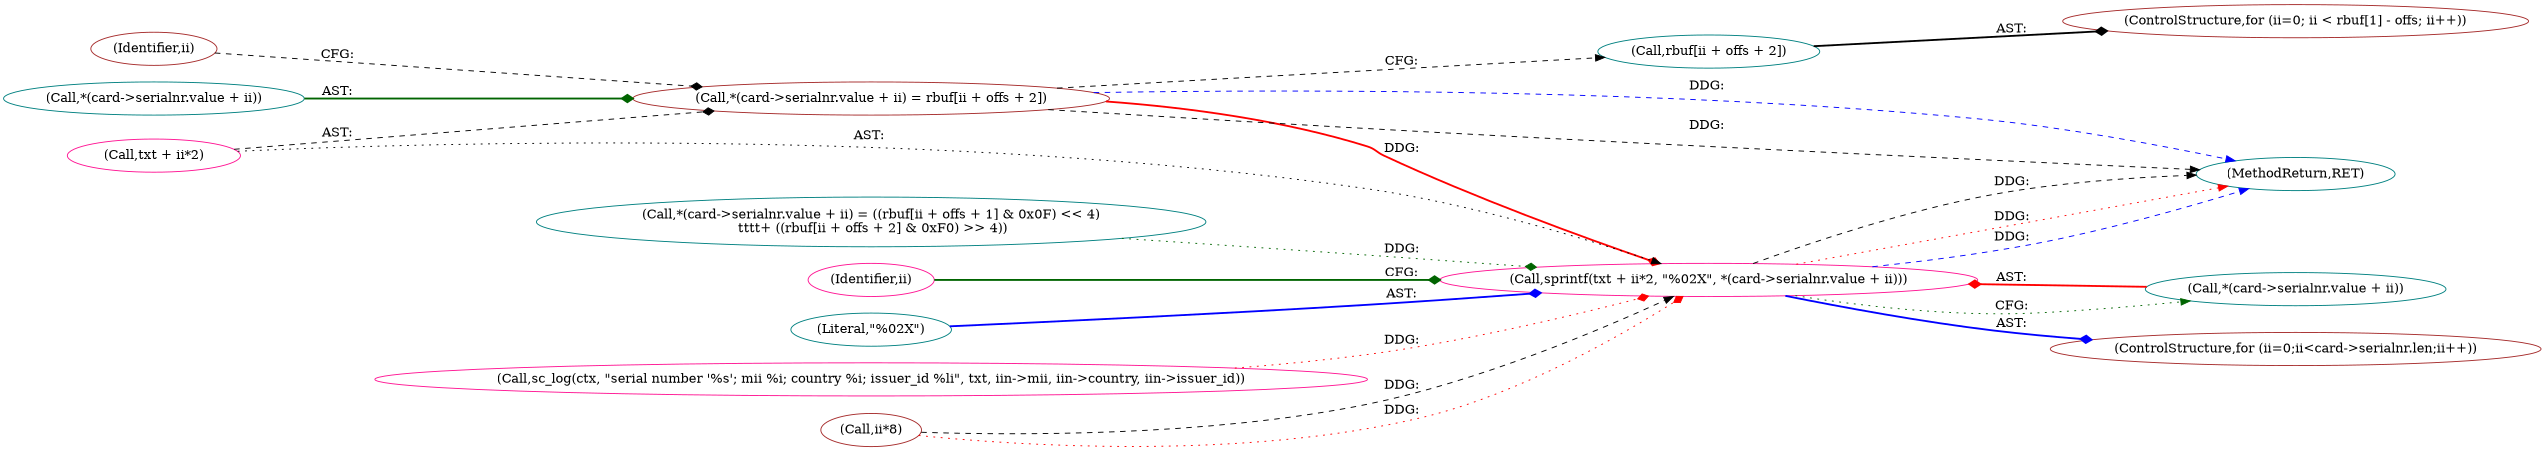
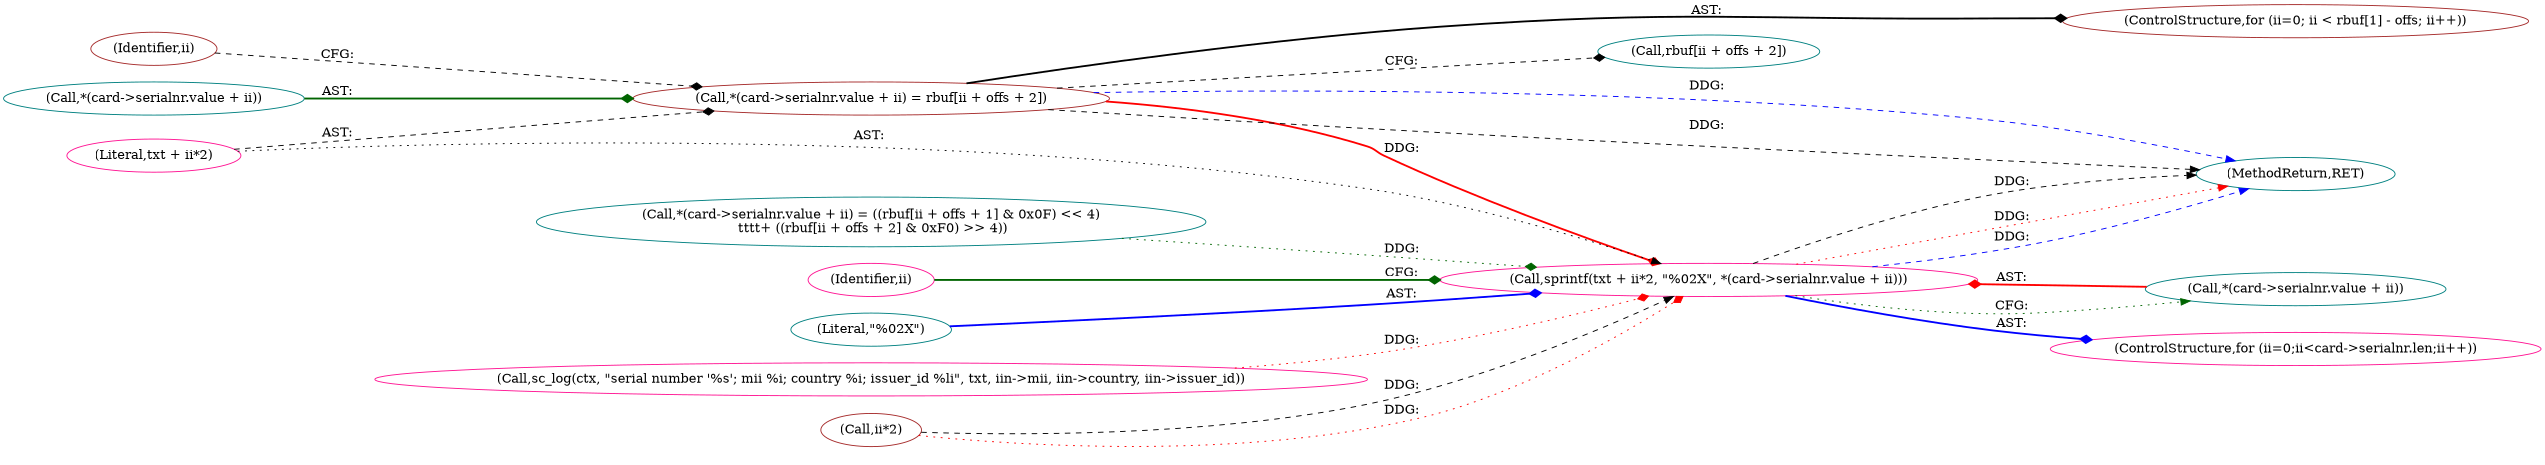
(1955, 39) -> (1509, 22)
(1326, 73) -> (1326, 73)
(154, 156) -> (154, 156)
(2296, 349) -> (2296, 349)
(871, 430) -> (871, 430)
